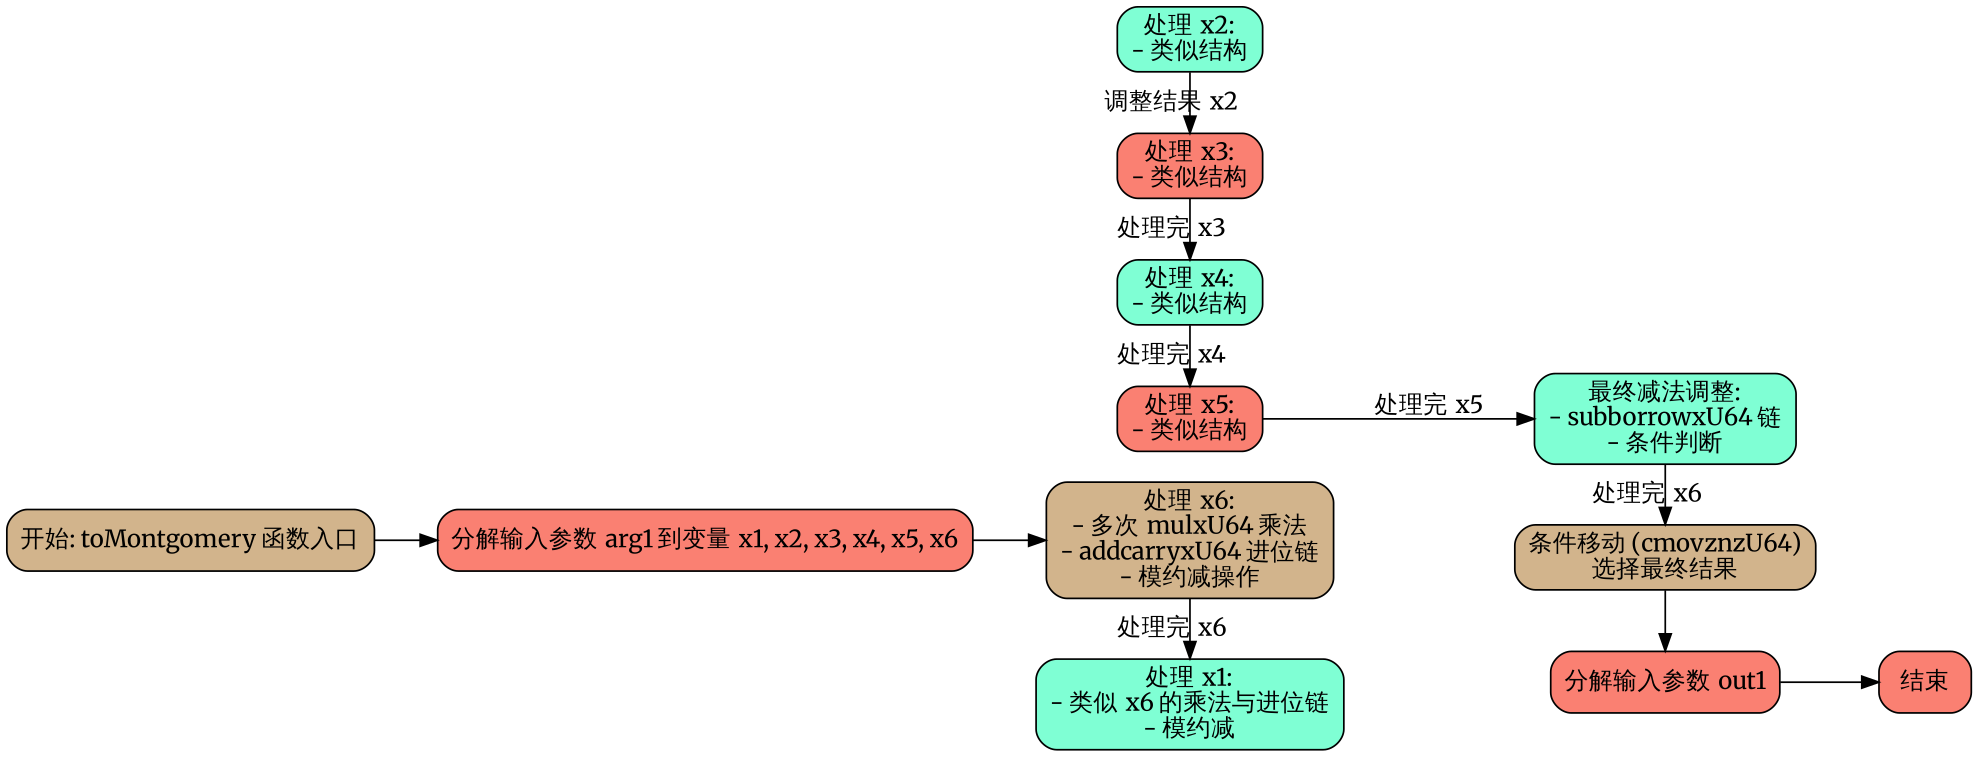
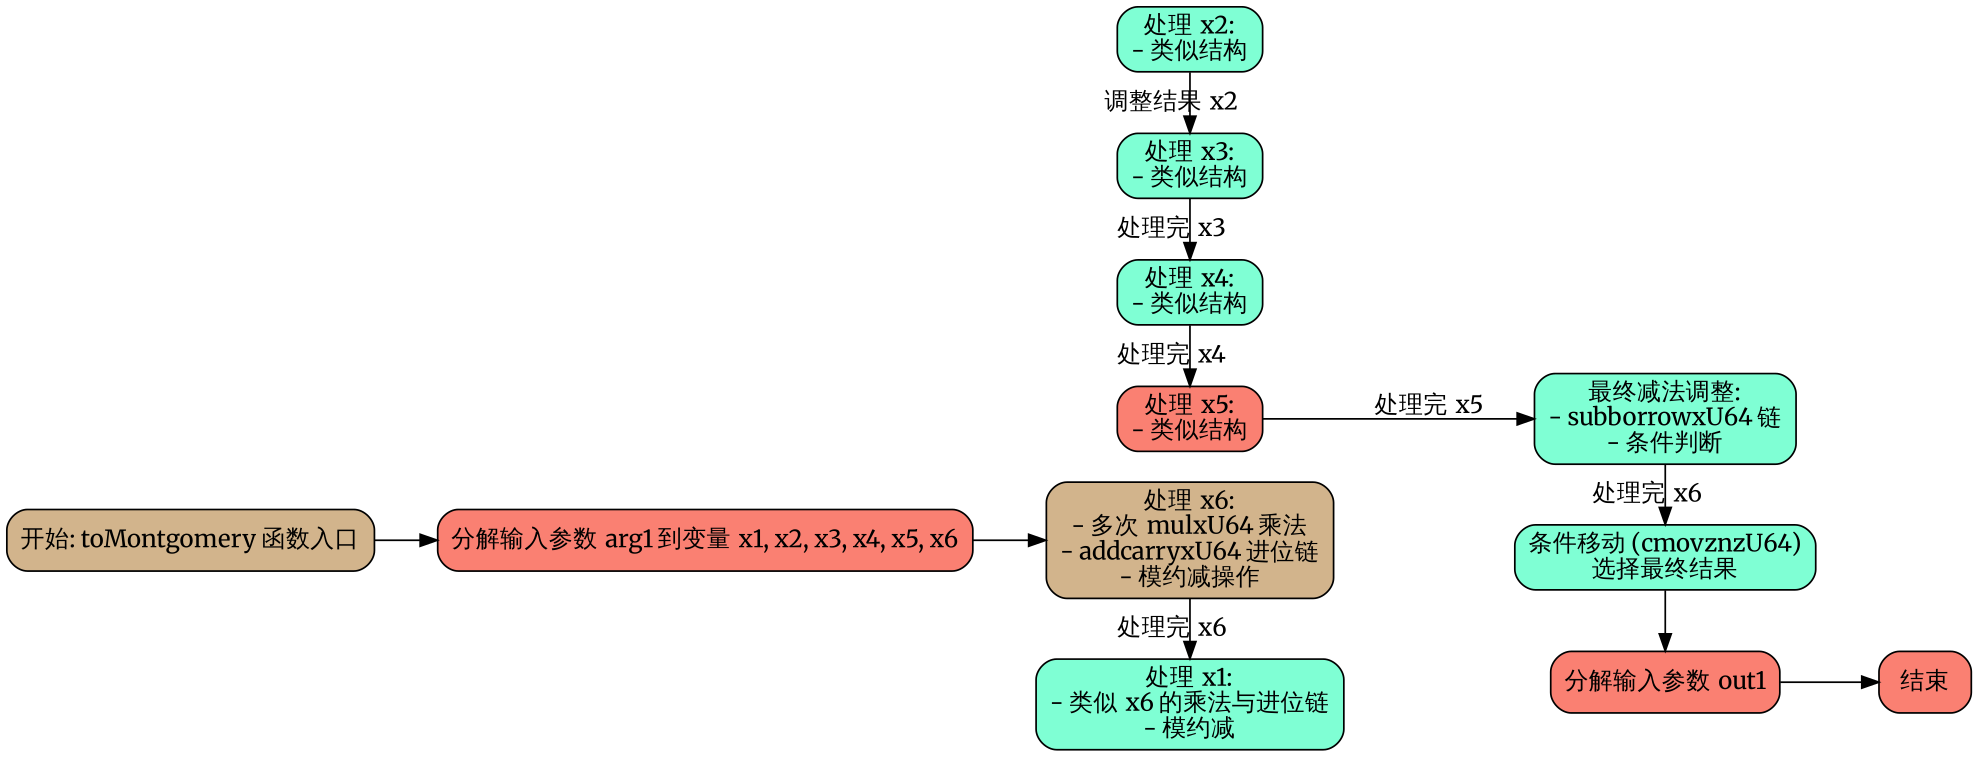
(1190, 166) -> (1190, 166)
(1665, 557) -> (1665, 557)
